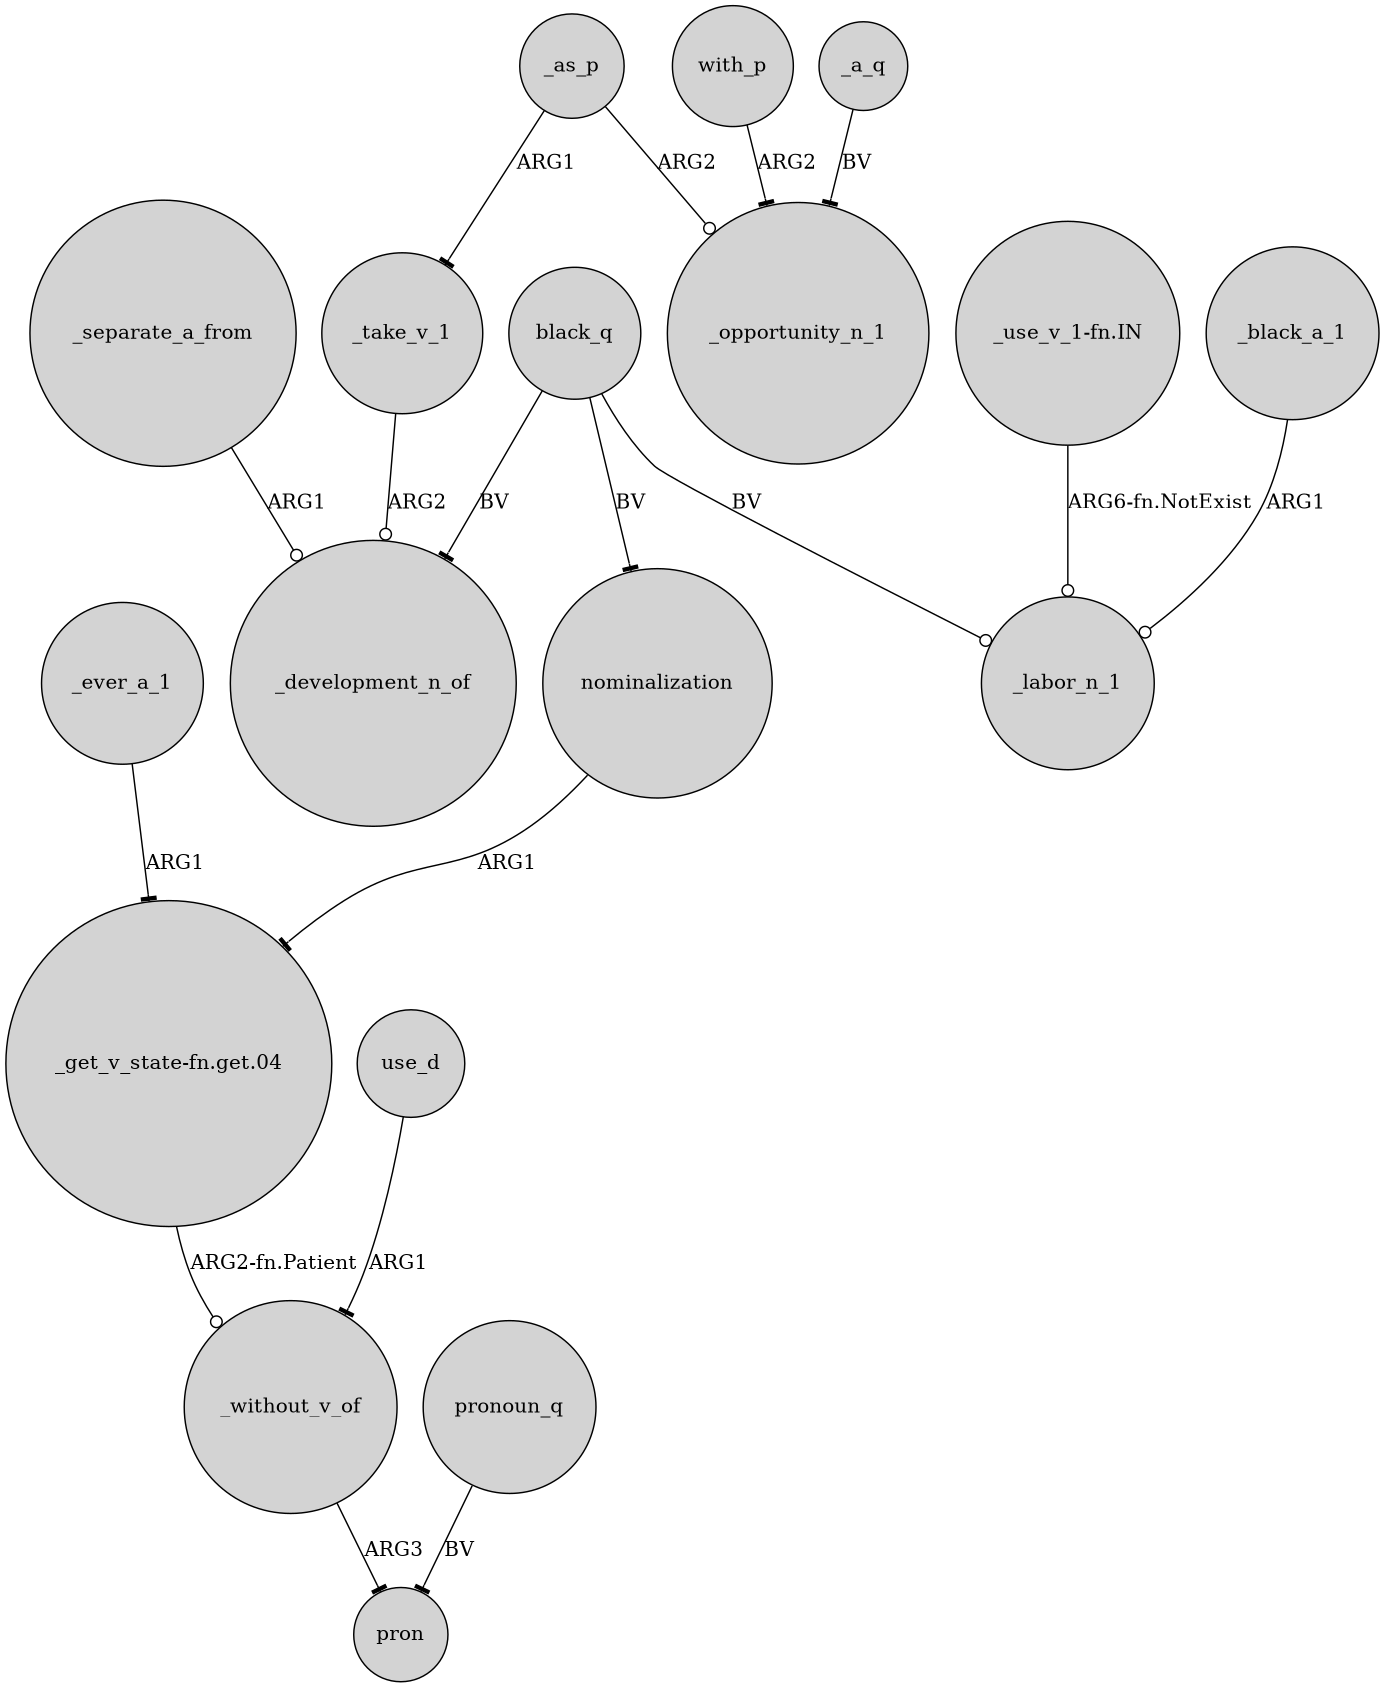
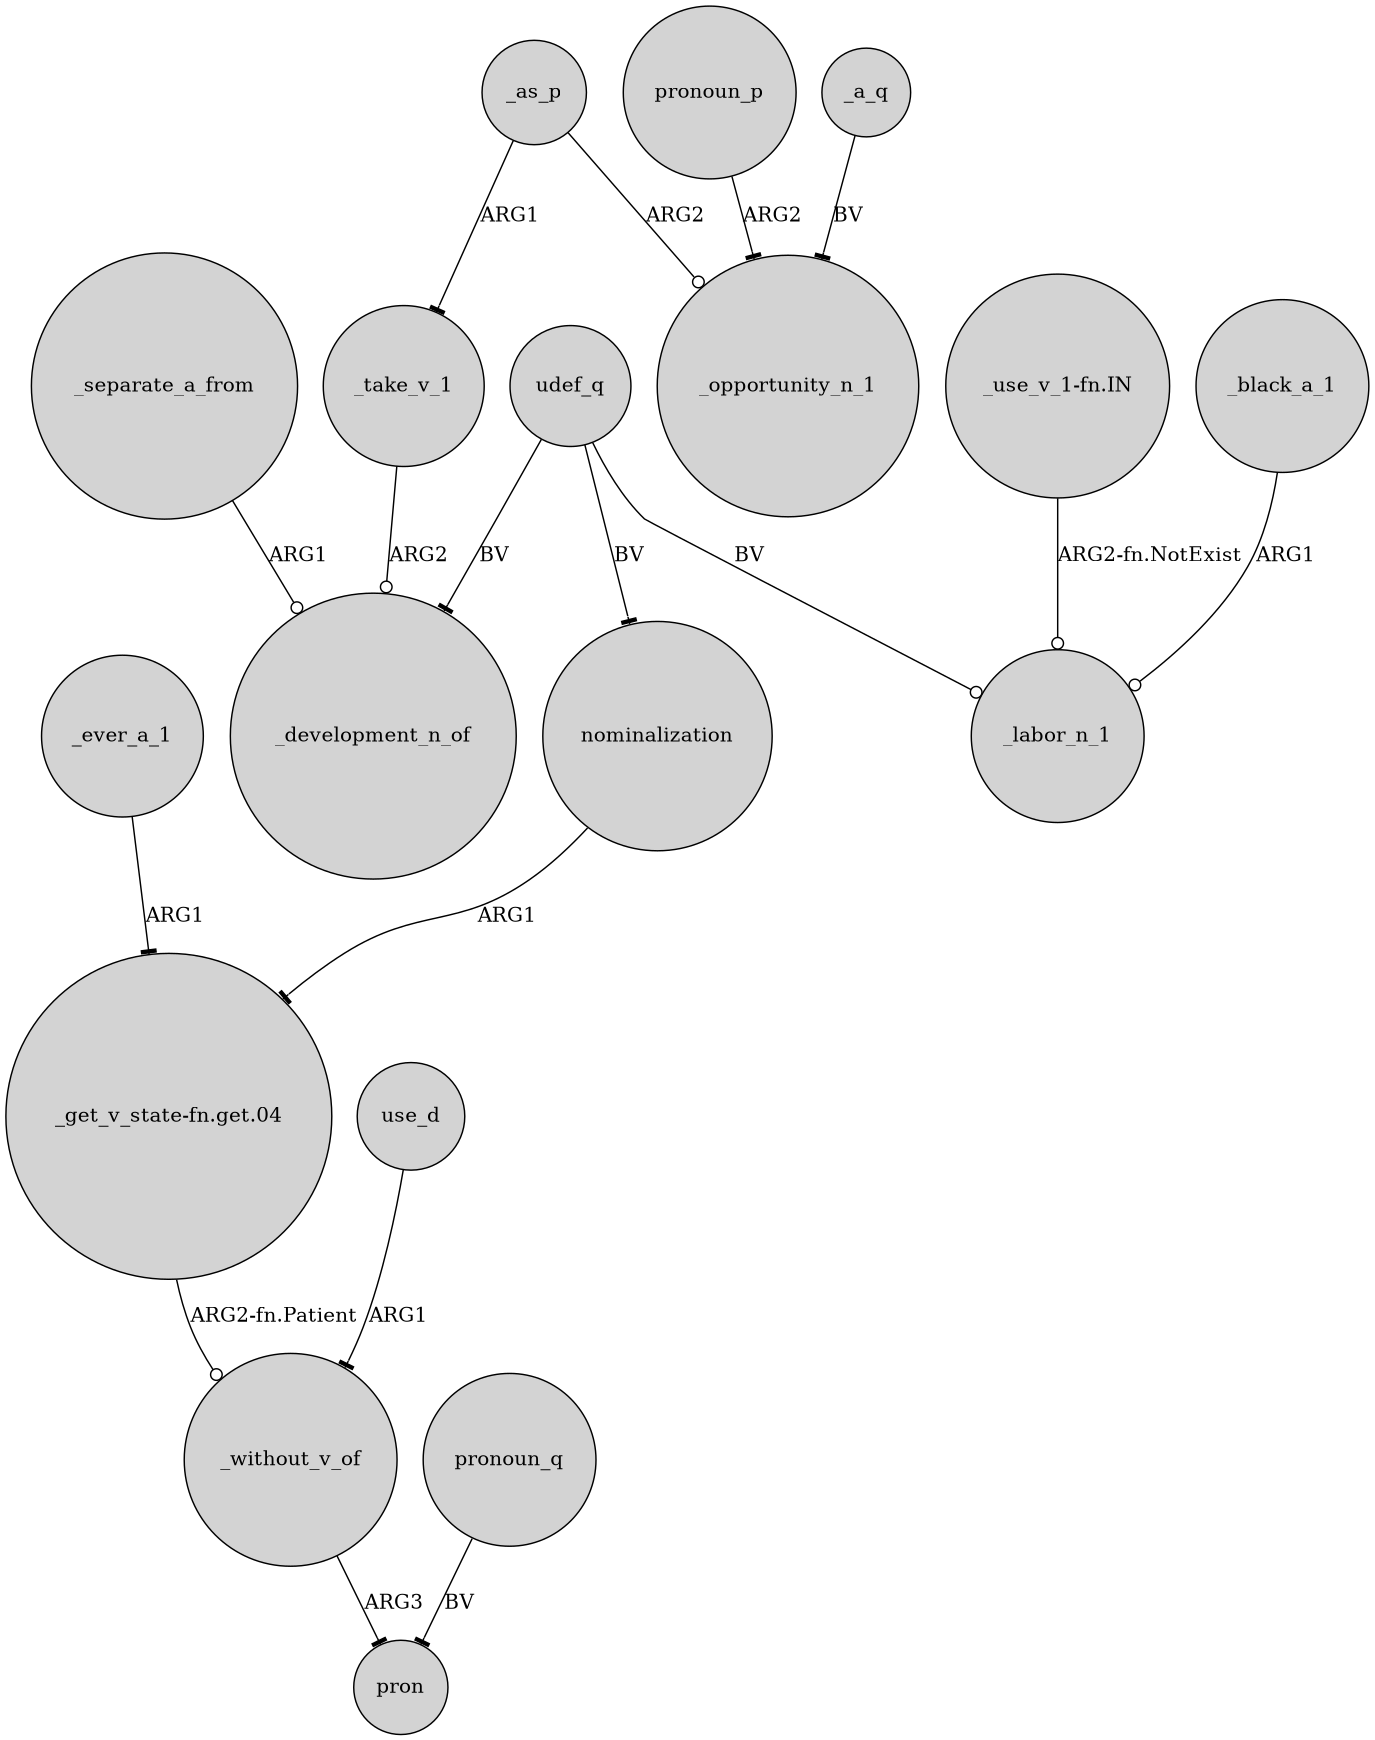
(733, 66) -> (710, 93)
(575, 333) -> (570, 386)
(1160, 503) -> (1150, 556)
